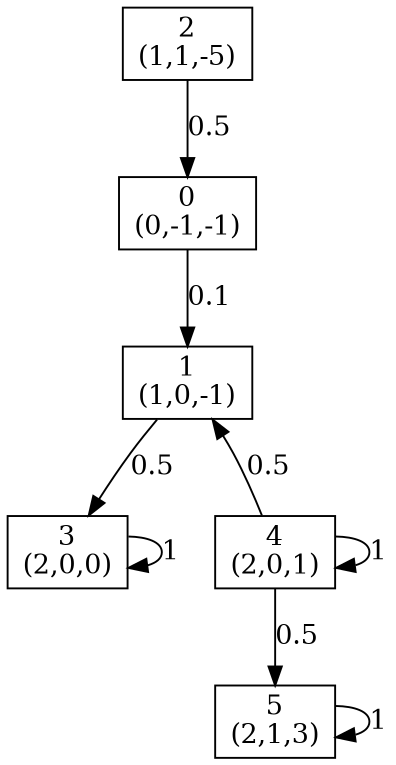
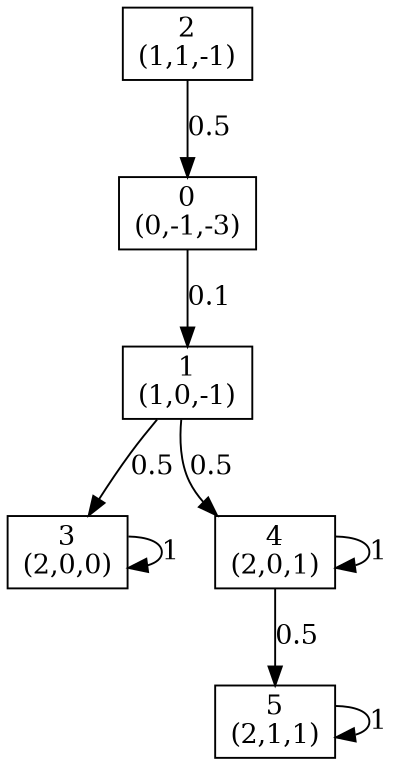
(188, 44) -> (188, 44)
(188, 213) -> (188, 213)
(244, 475) -> (183, 463)
(275, 722) -> (275, 722)
